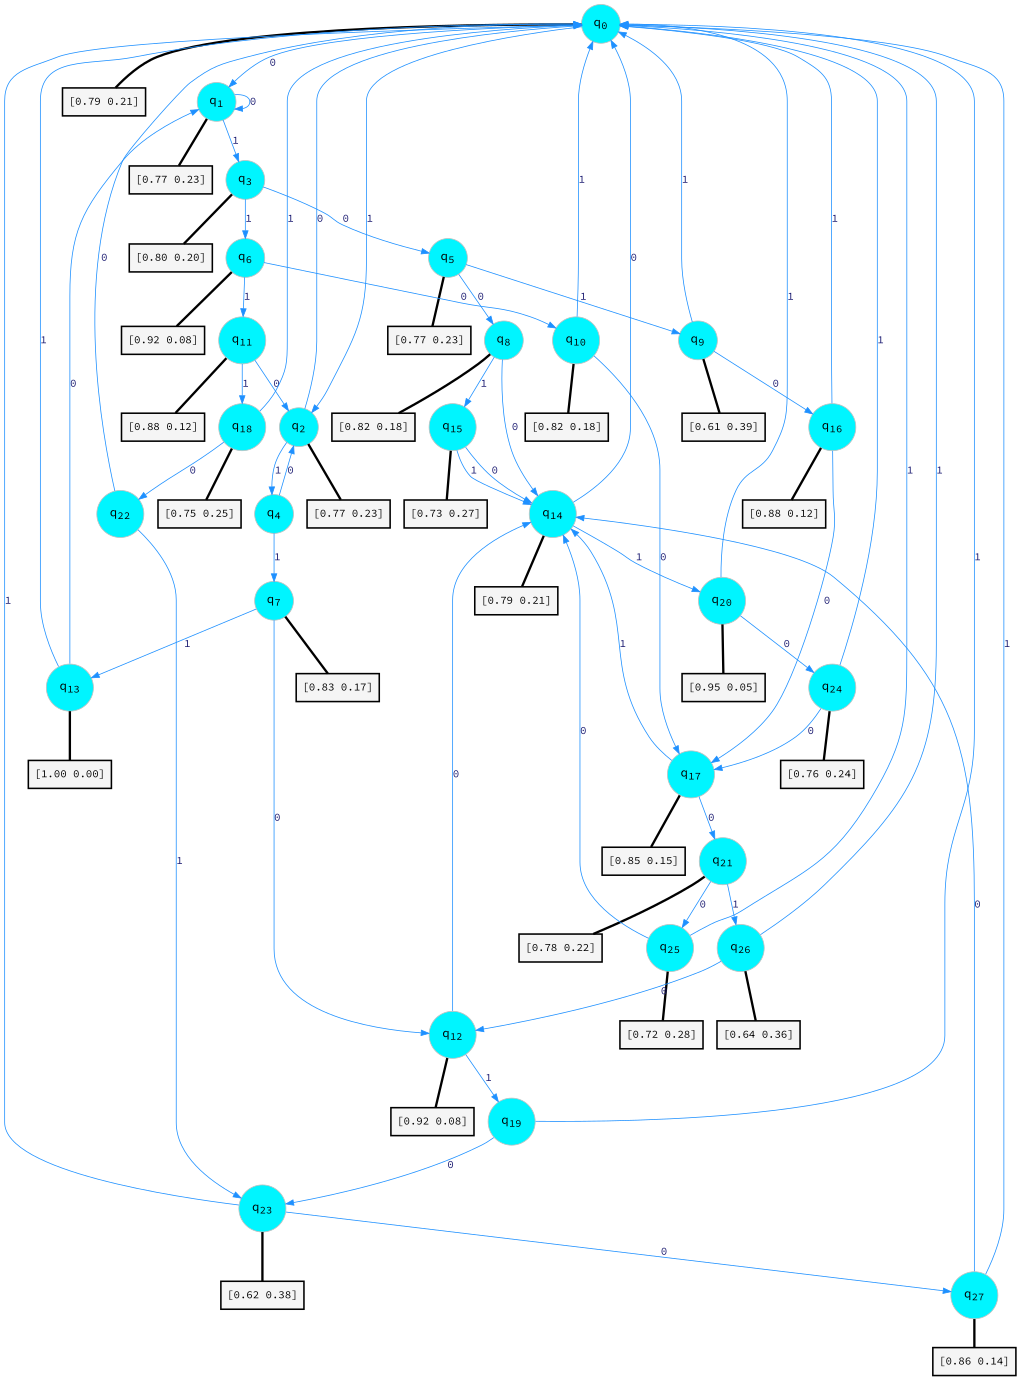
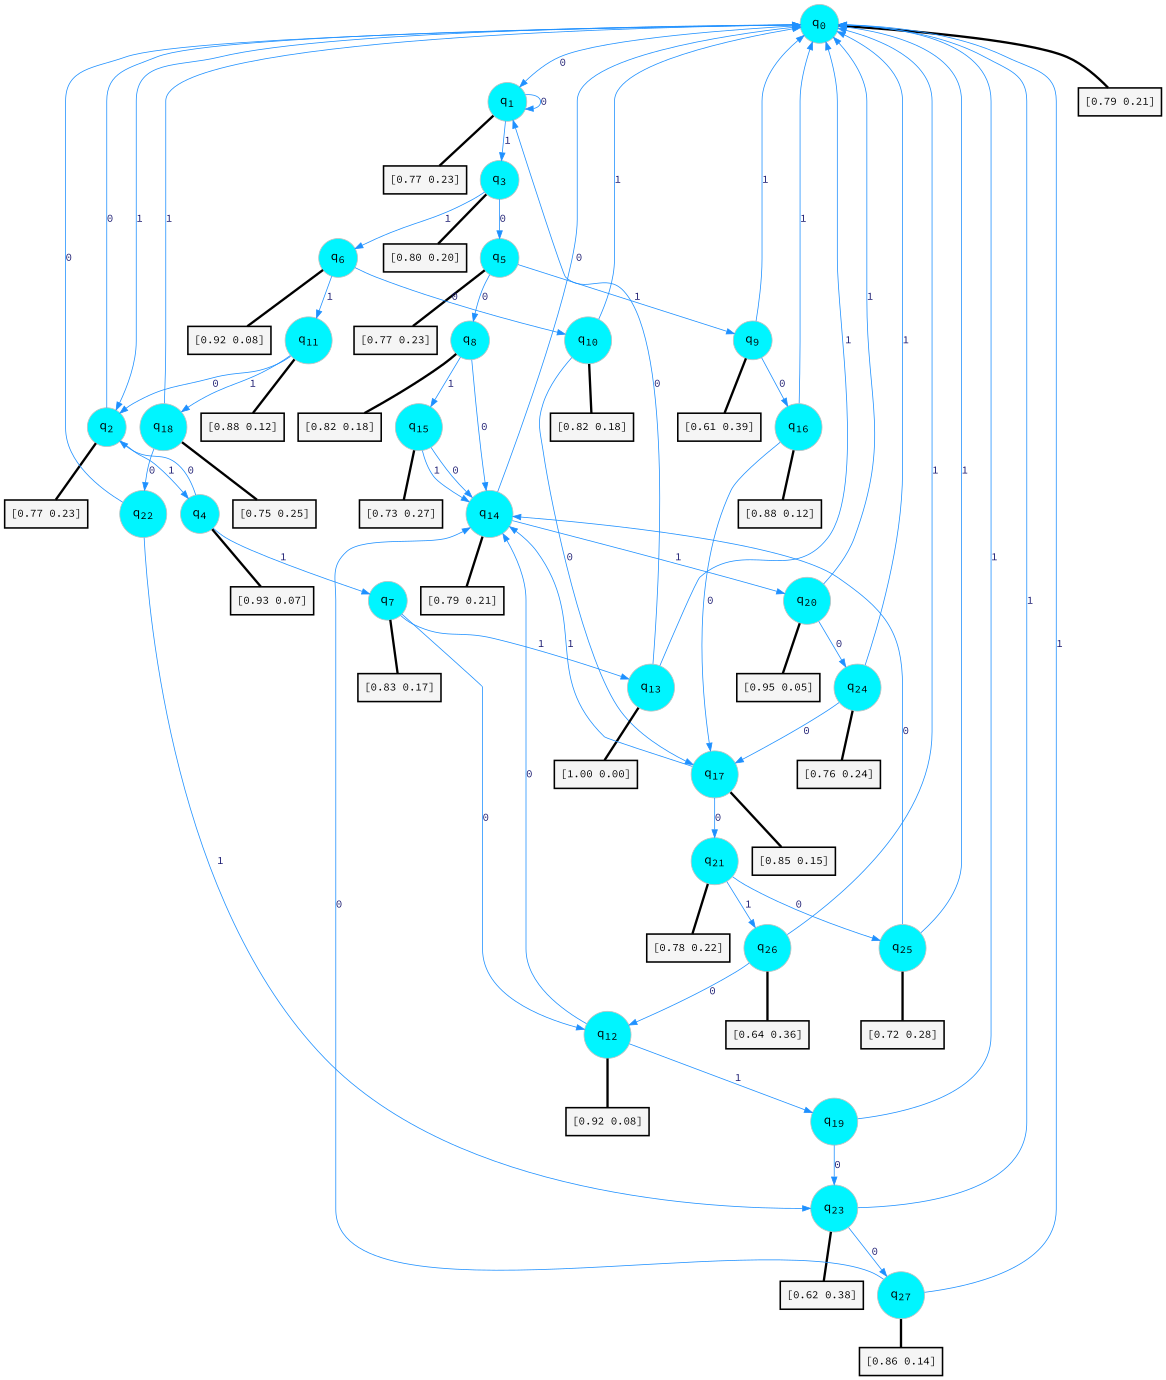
none -> (272, 601)
